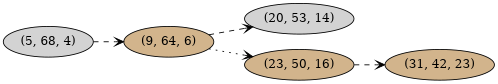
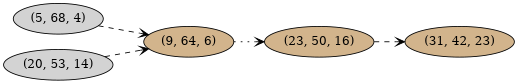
(227, 32) -> (122, 53)
